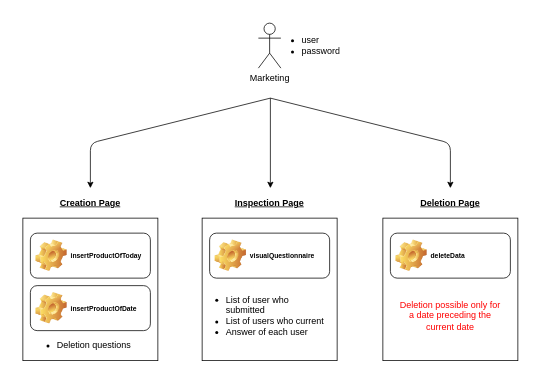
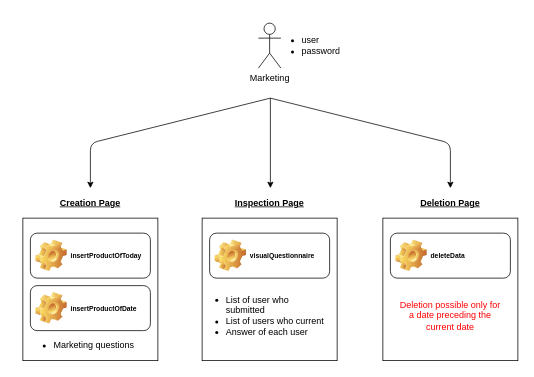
(79, 345) -> (79, 345)
